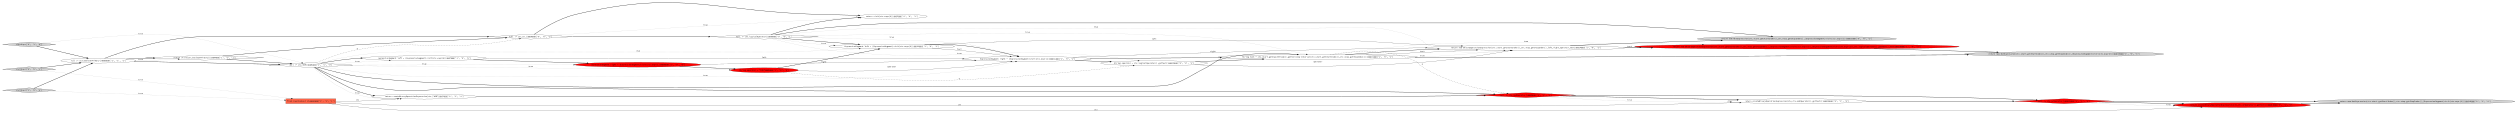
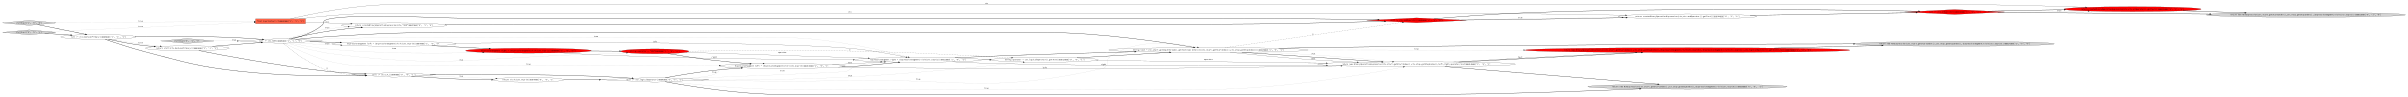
(814, 23) -> (582, 80)
(62, 52) -> none
(205, 58) -> (187, 48)
